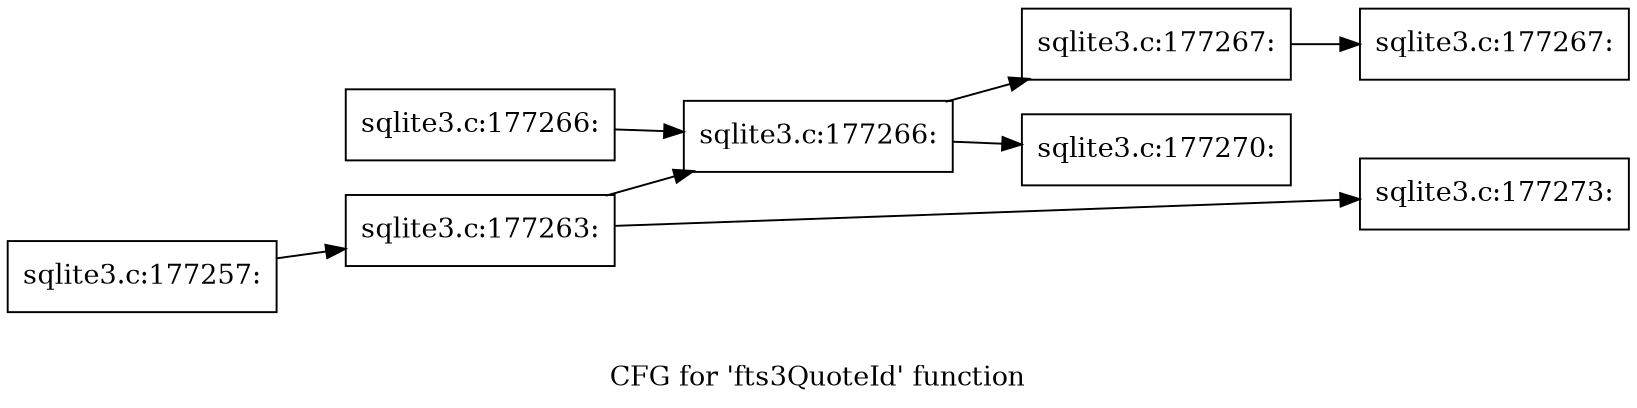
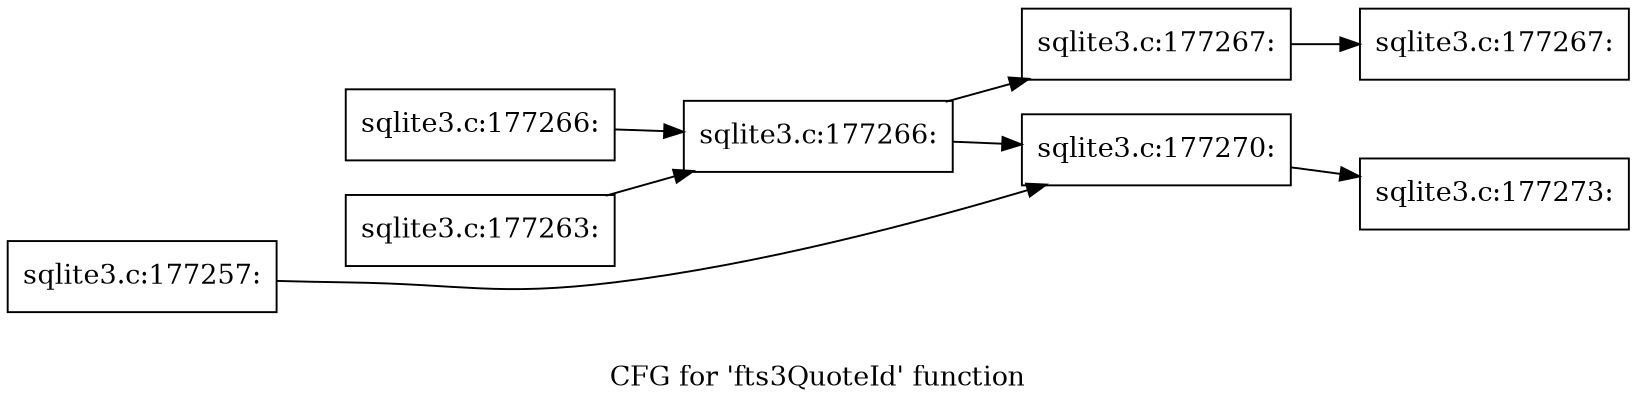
(978, 213) -> (1316, 171)
(301, 255) -> (657, 276)
